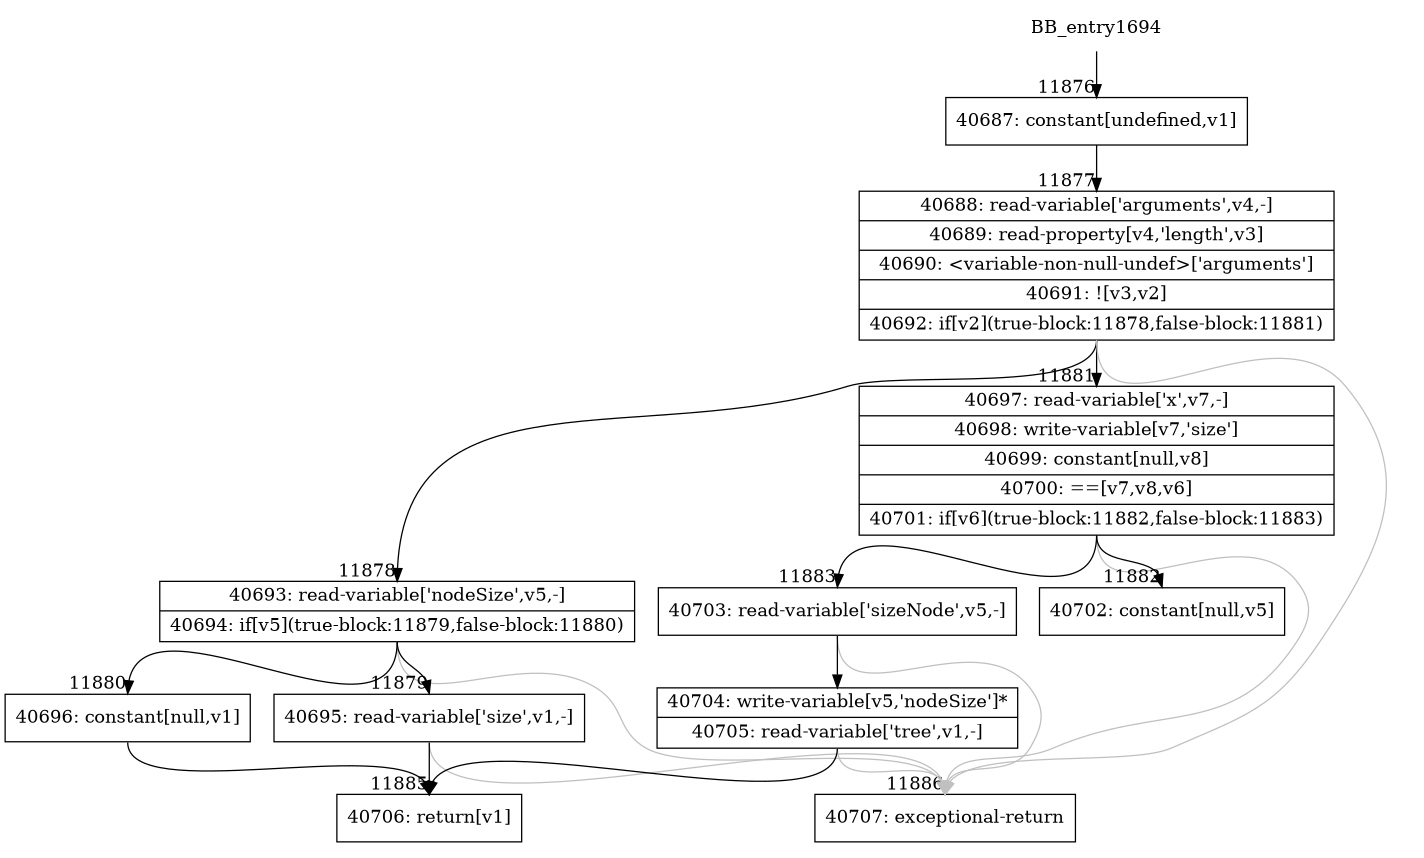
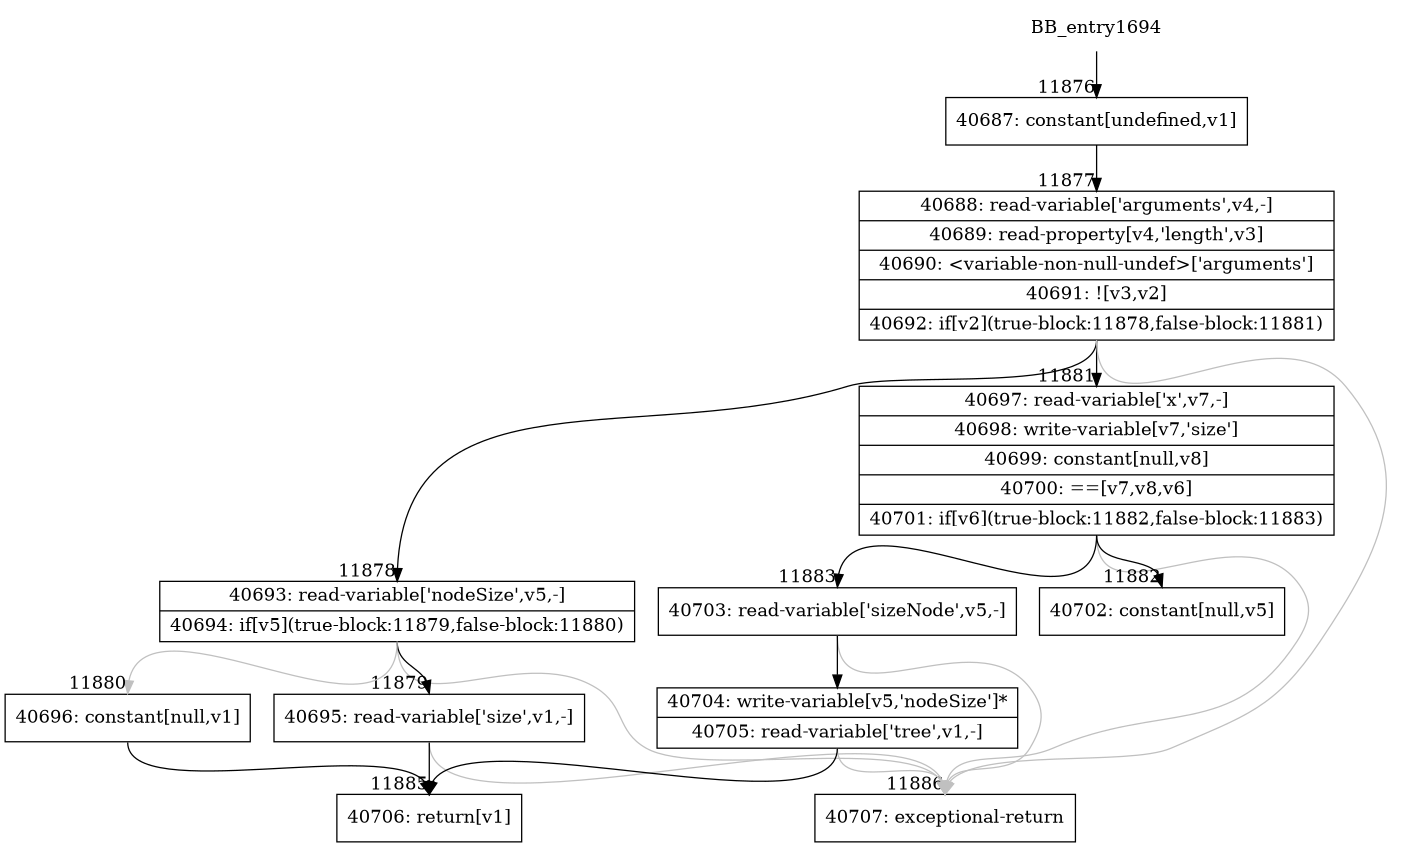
(269, 669) -> (269, 669)
